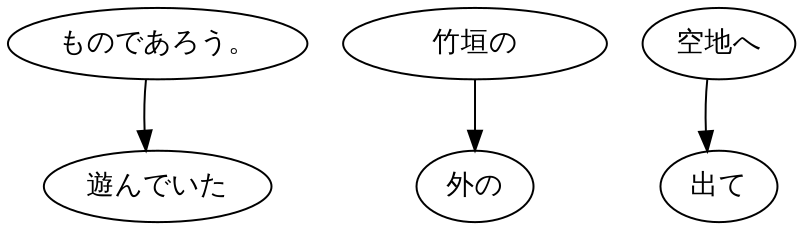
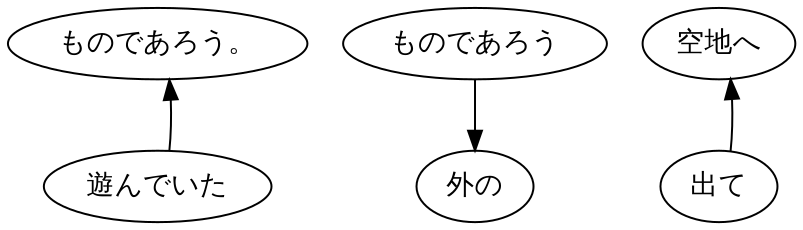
(475, 44) -> (475, 44)
(144, 105) -> (171, 125)
(706, 105) -> (732, 125)
